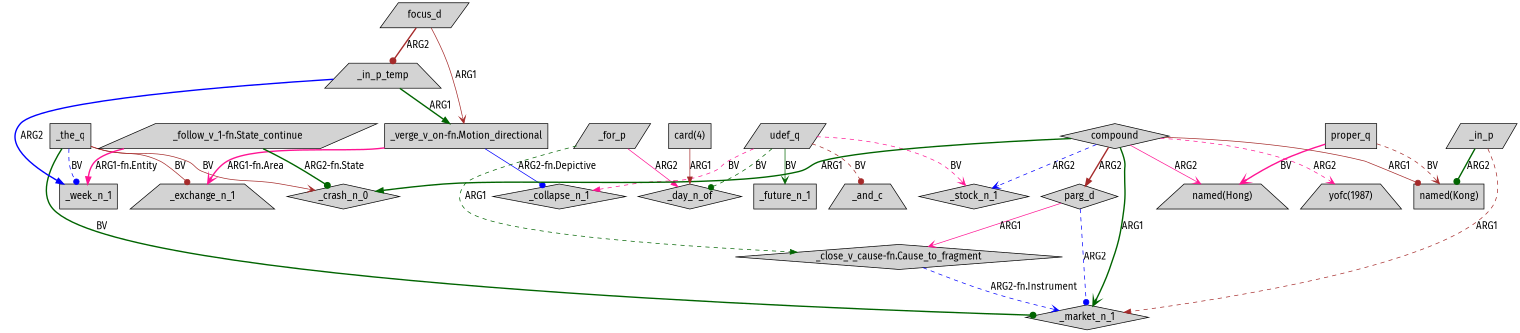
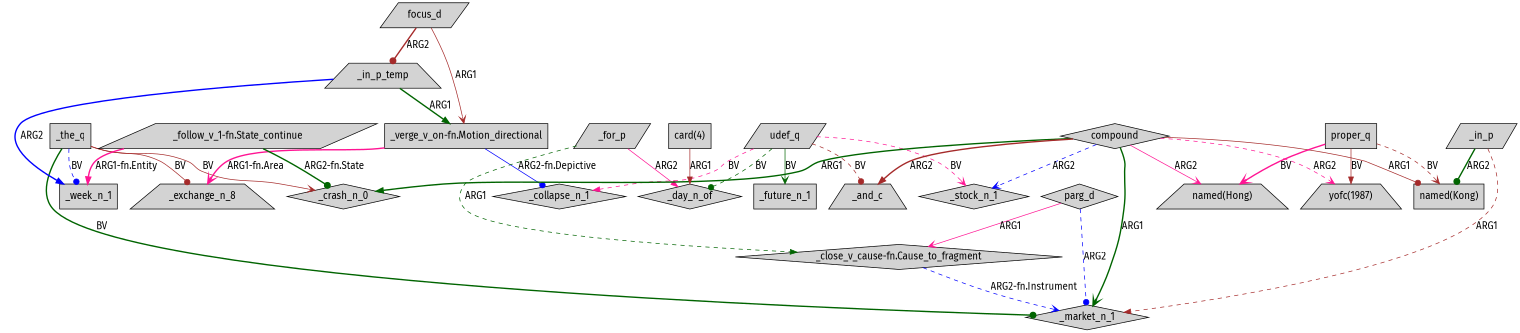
none -> (1351, 163)
(1099, 164) -> (970, 148)
(202, 197) -> (202, 197)
